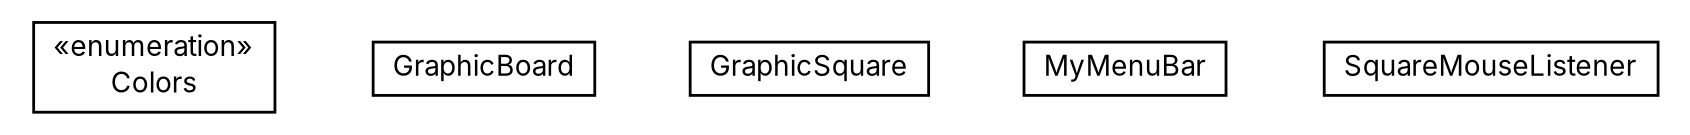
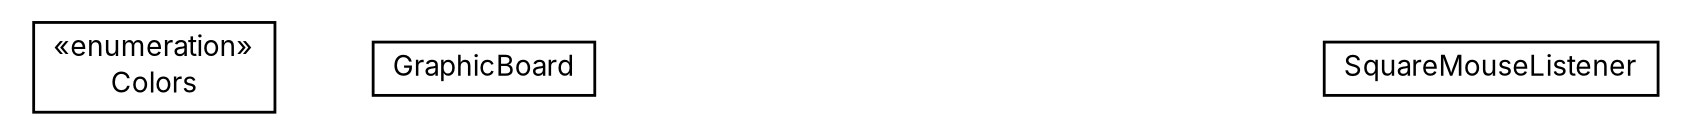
(808, 67) -> none
(1125, 67) -> none
